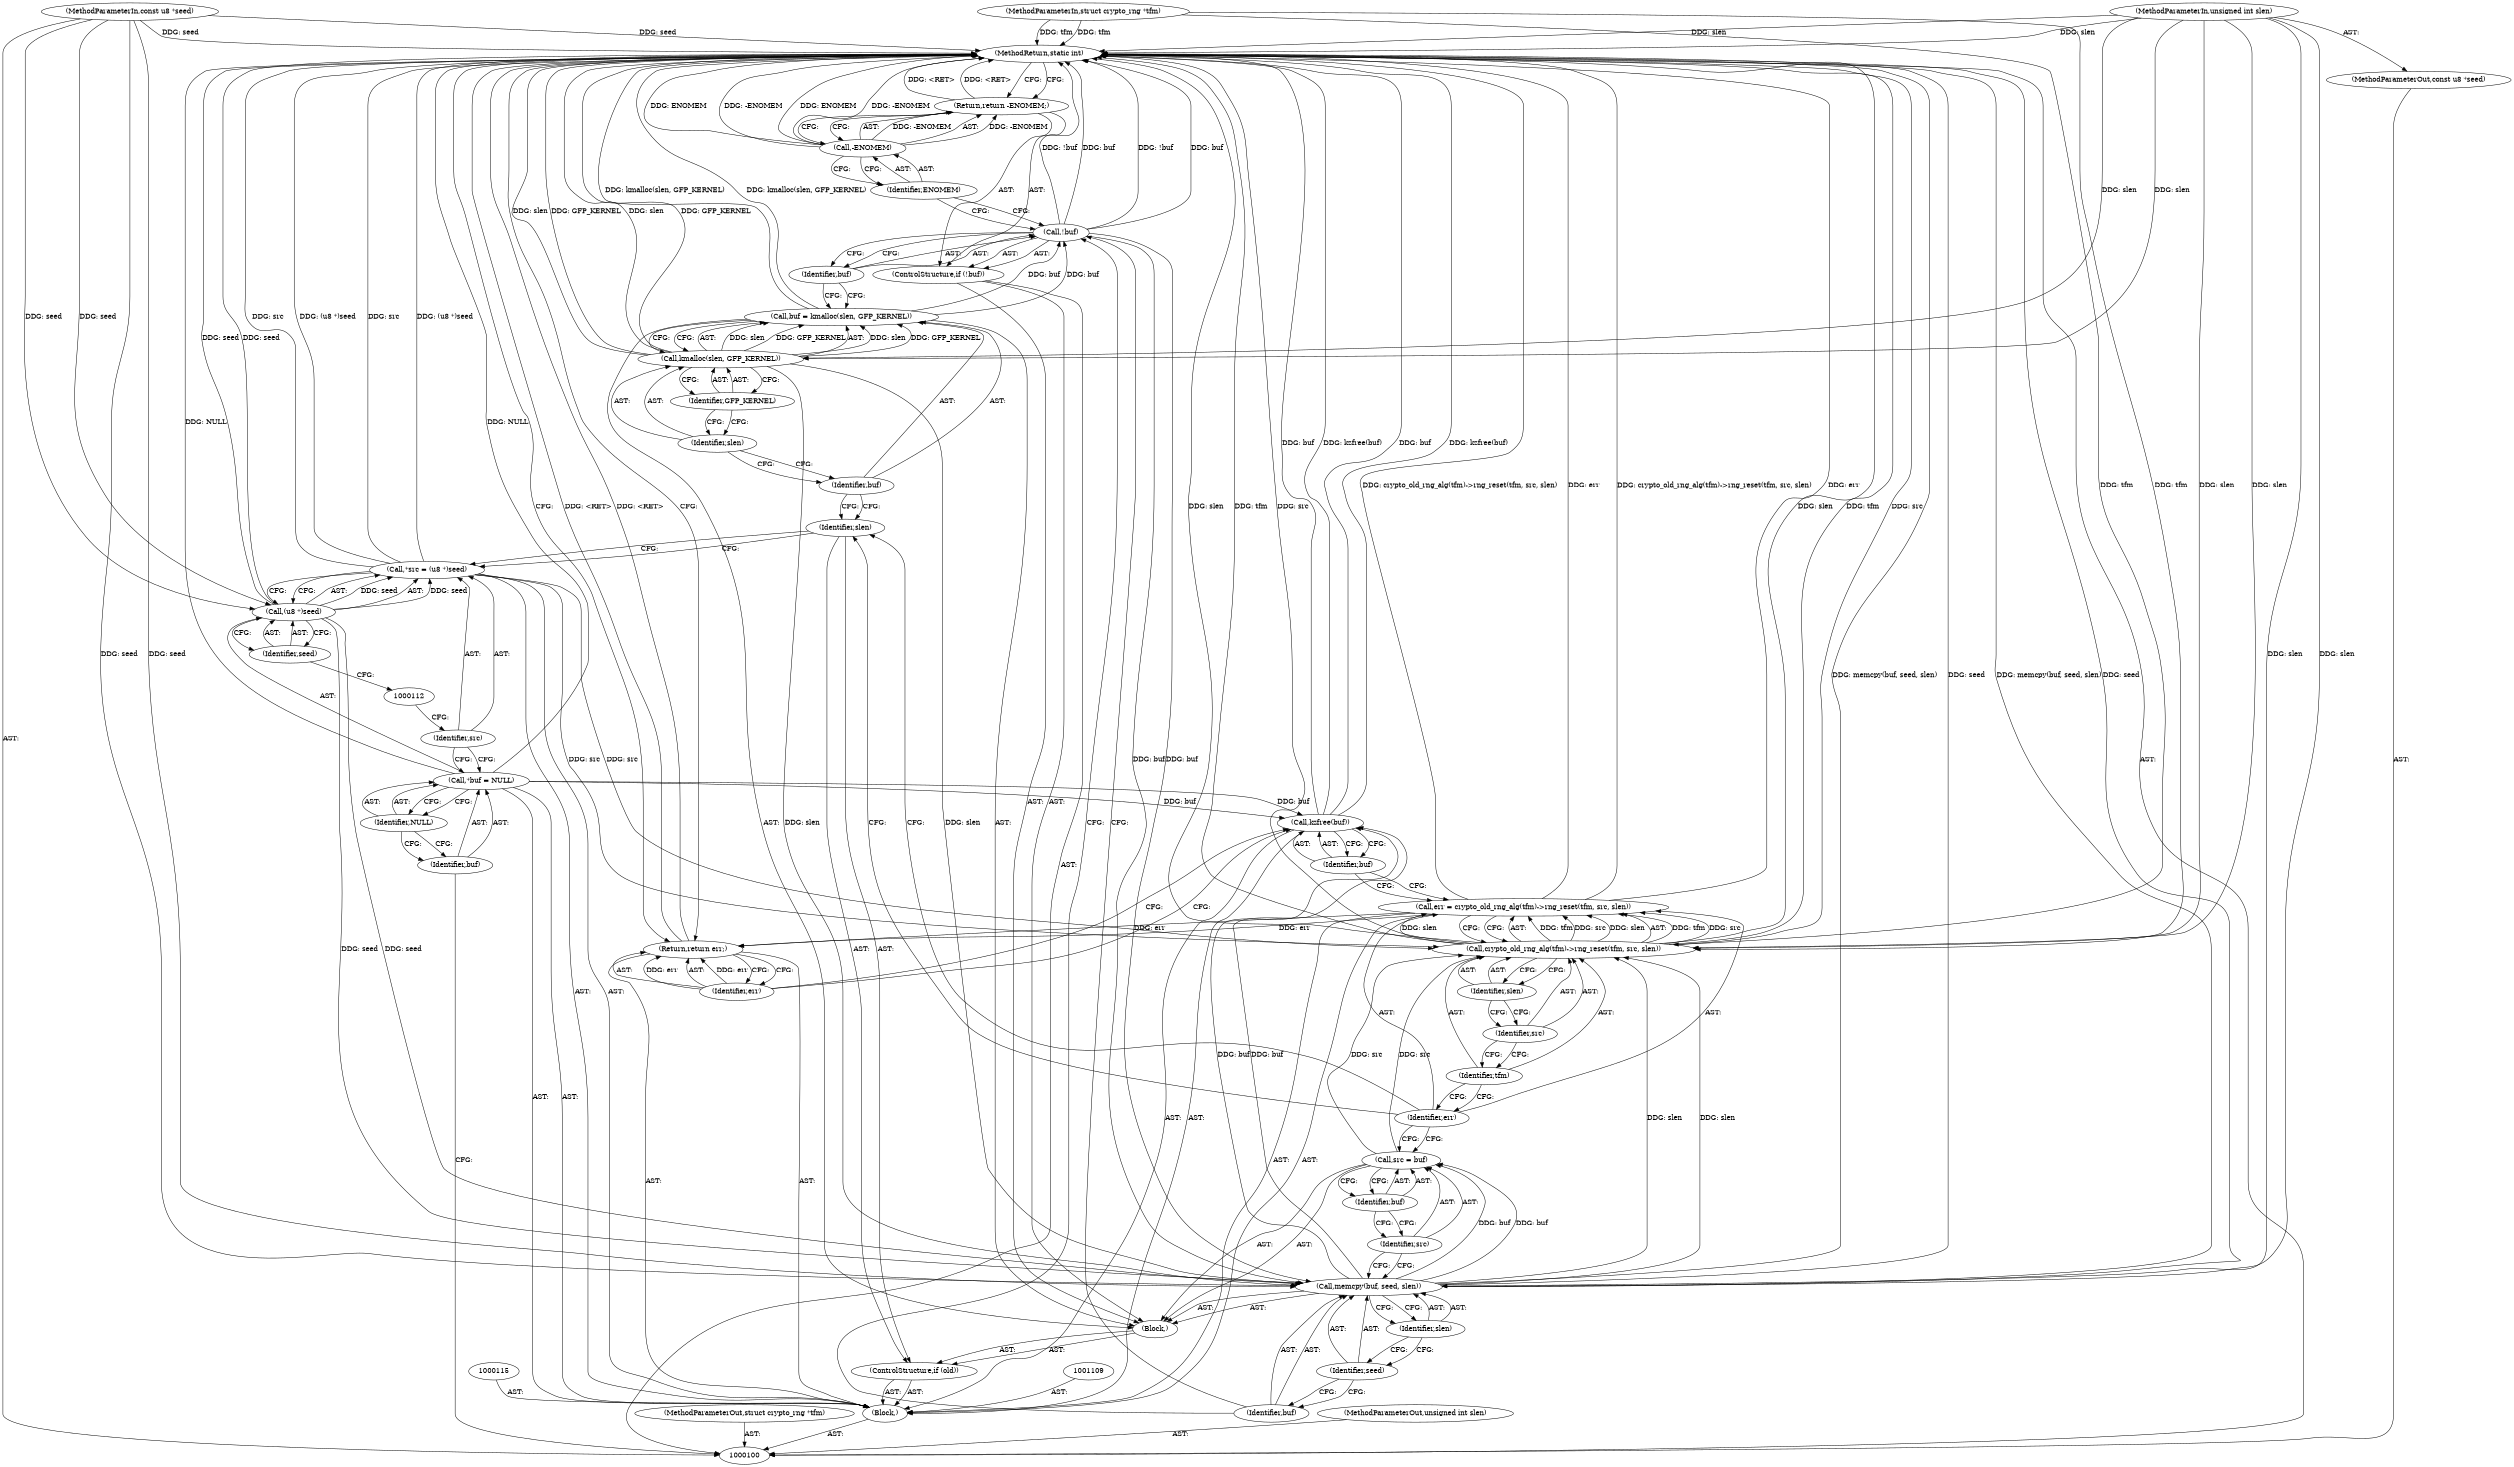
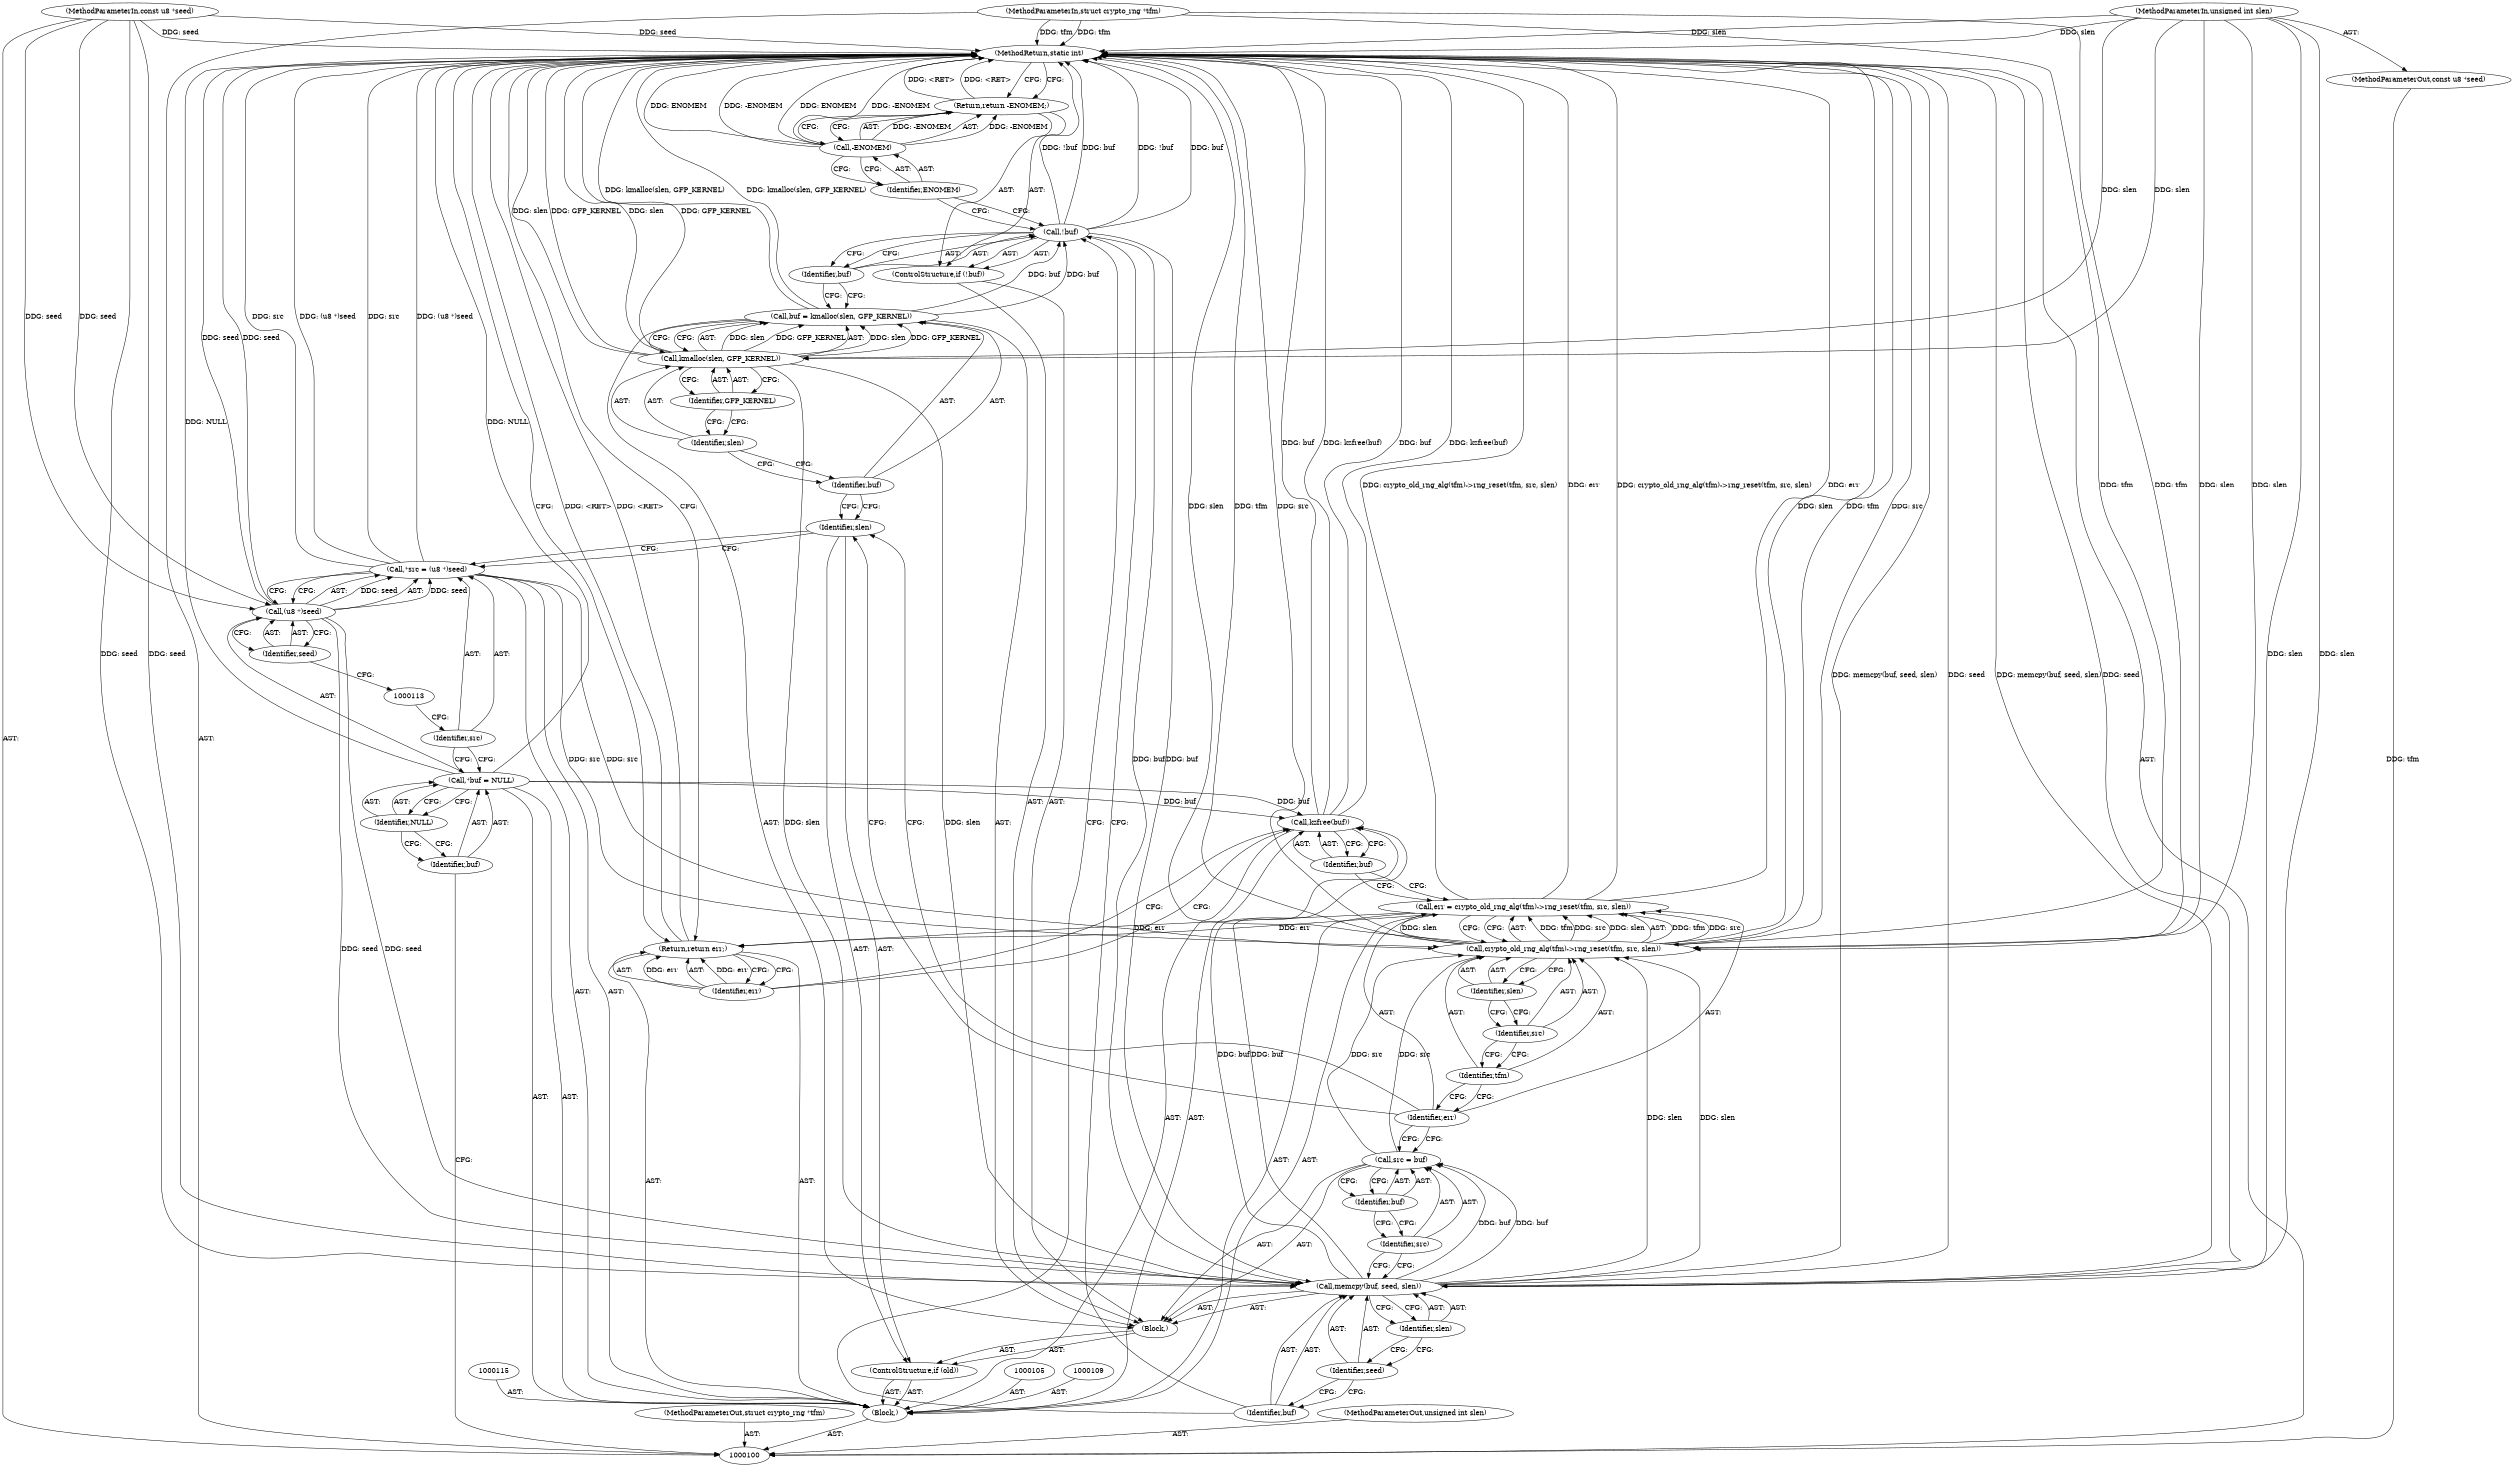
(409, 697) -> (409, 697)
(2403, 760) -> (2403, 760)
(1050, 1008) -> (178, 602)
none -> (1030, 1371)
(1089, 1371) -> (1089, 1371)
